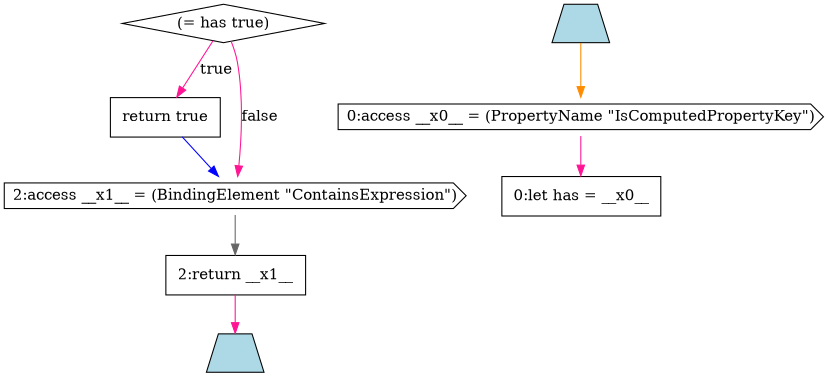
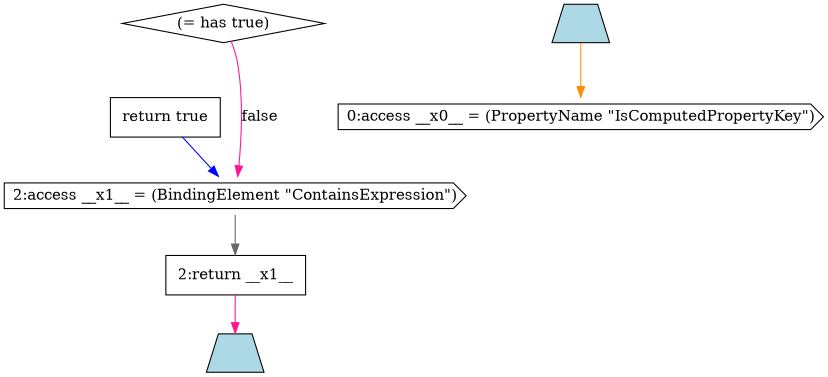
(198, 64) -> none
(581, 196) -> none
